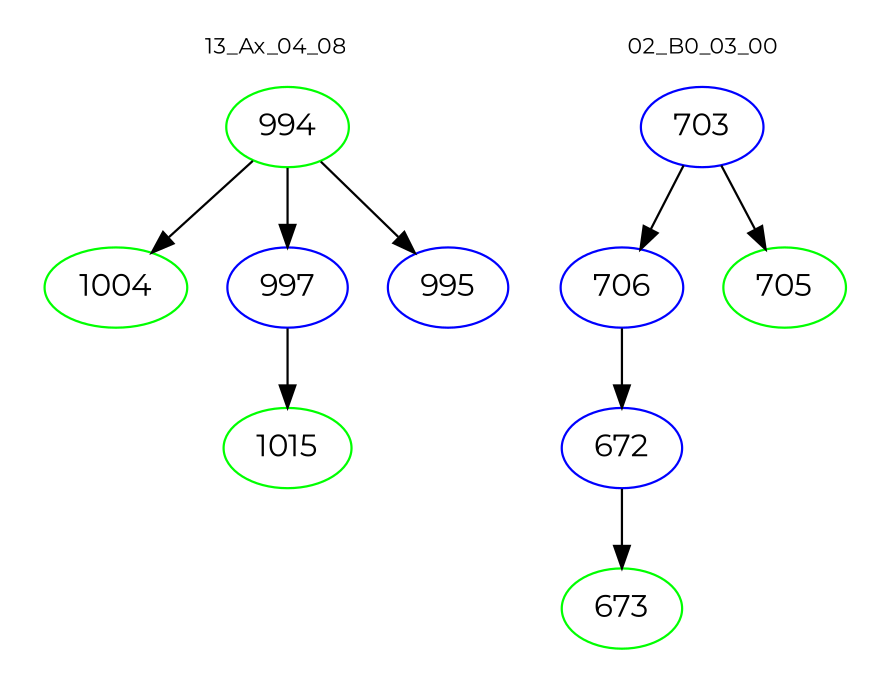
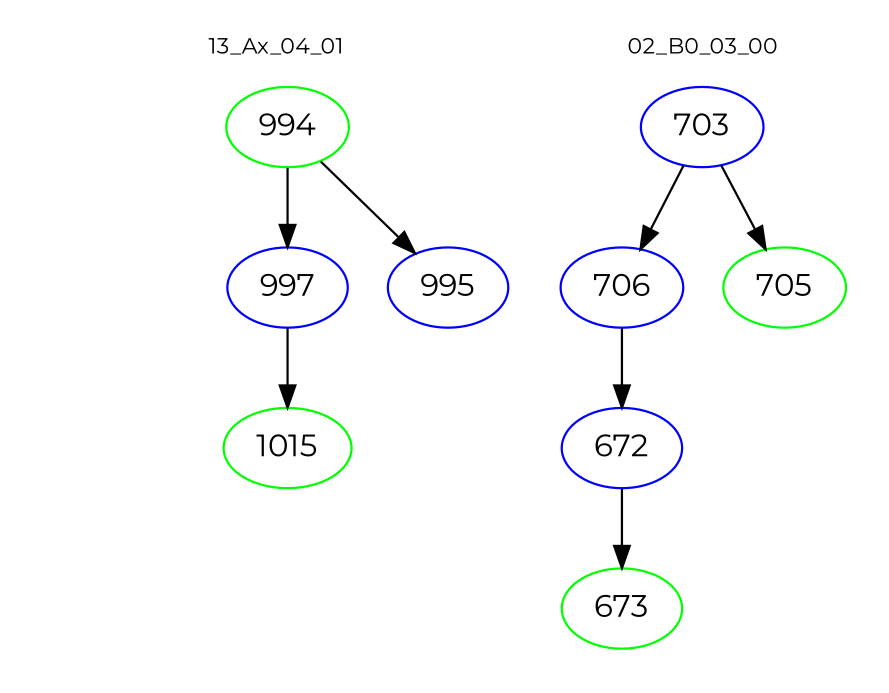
(276, 48) -> (276, 48)
(116, 288) -> none
